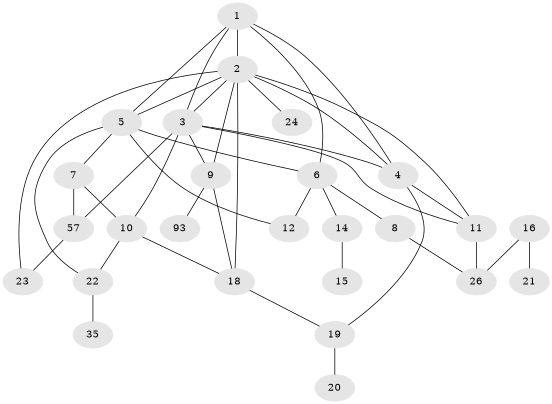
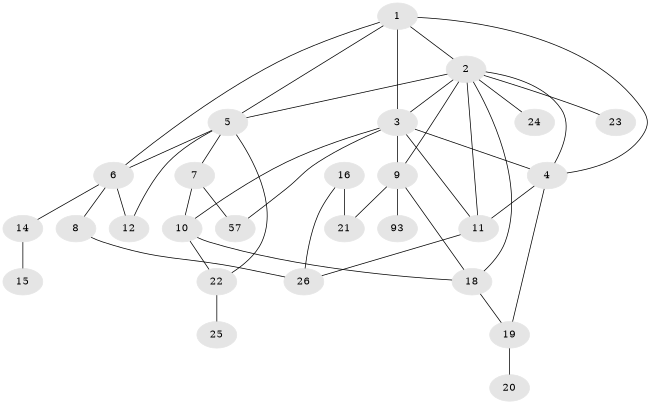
none -> (371, 202)
(48, 255) -> none
(93, 335) -> (217, 335)
